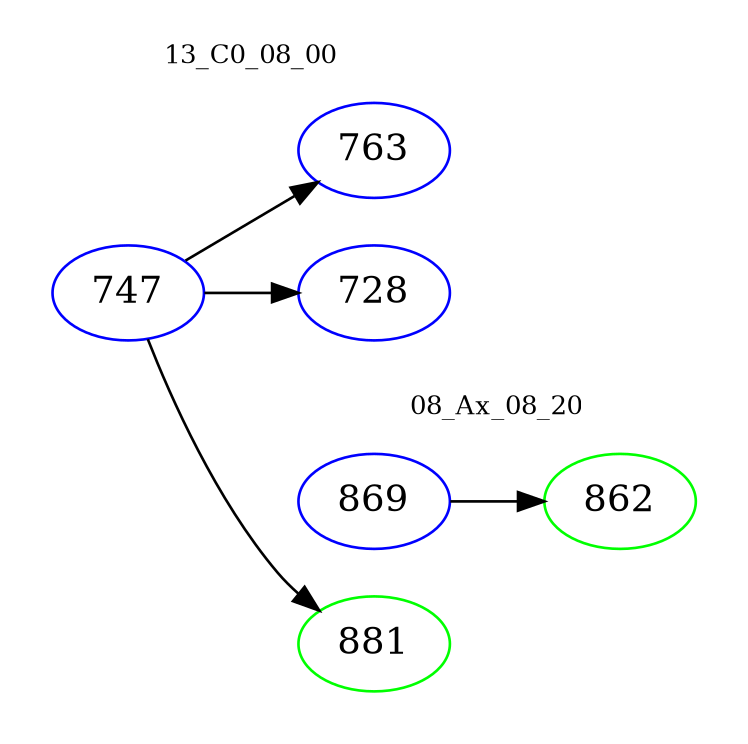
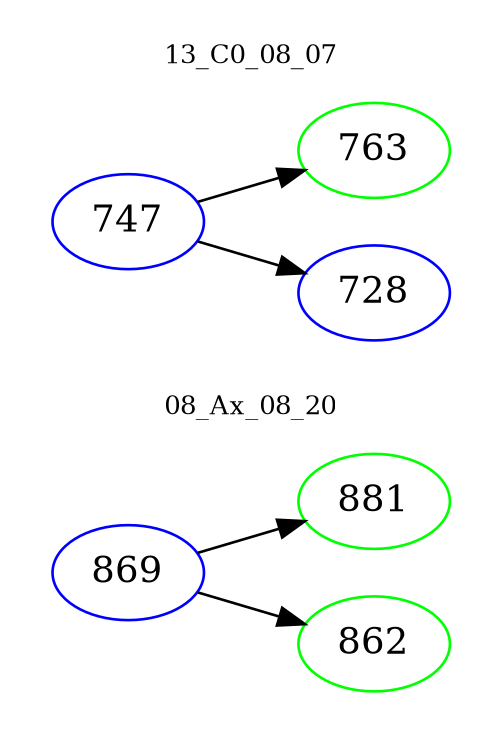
(251, 57) -> (251, 57)
(374, 150) -> (374, 150)
(211, 474) -> (238, 541)
